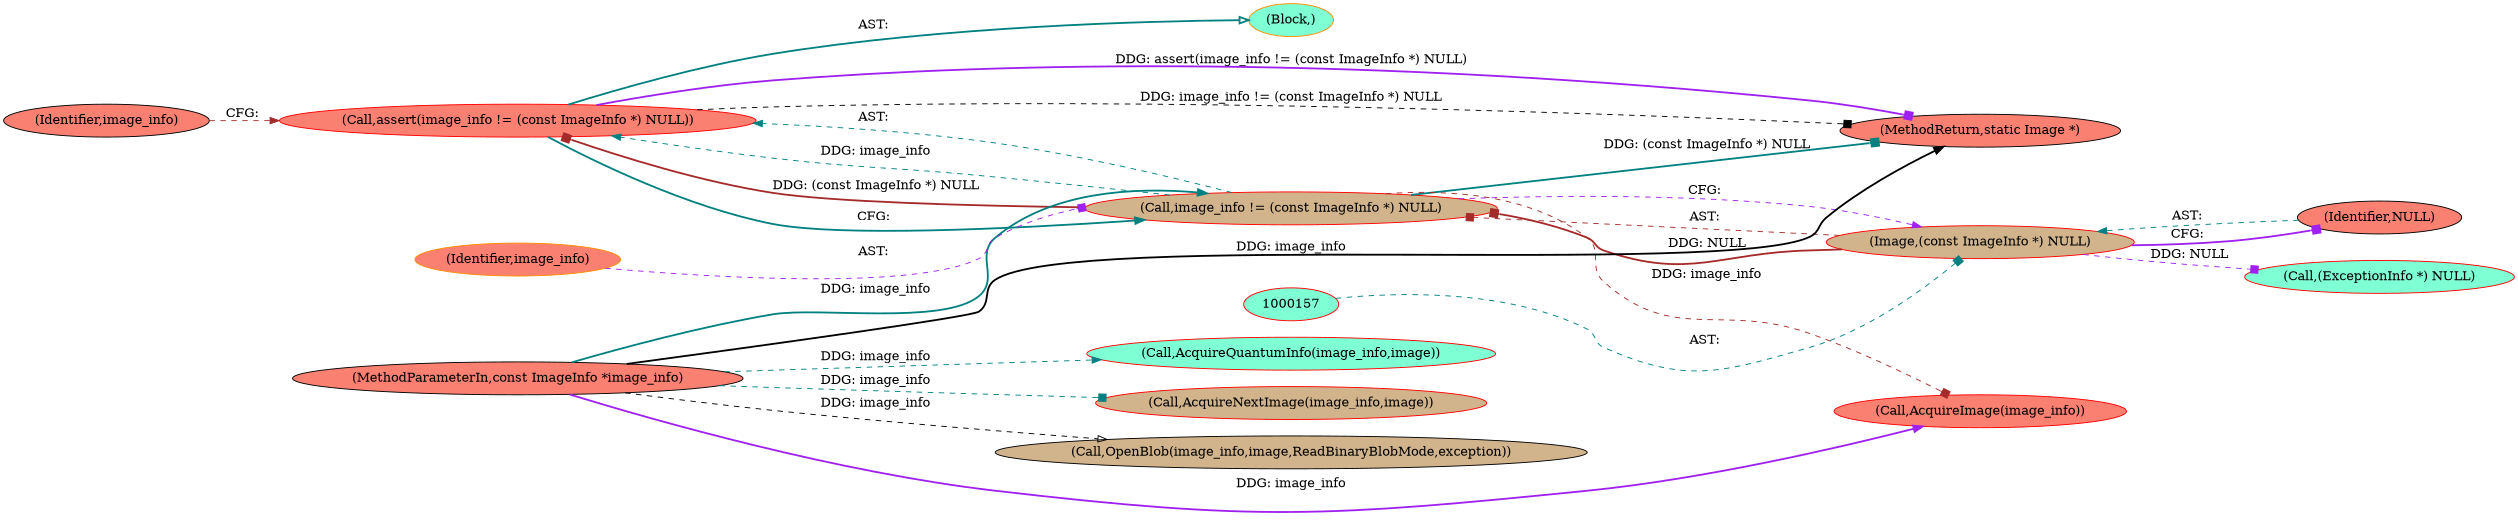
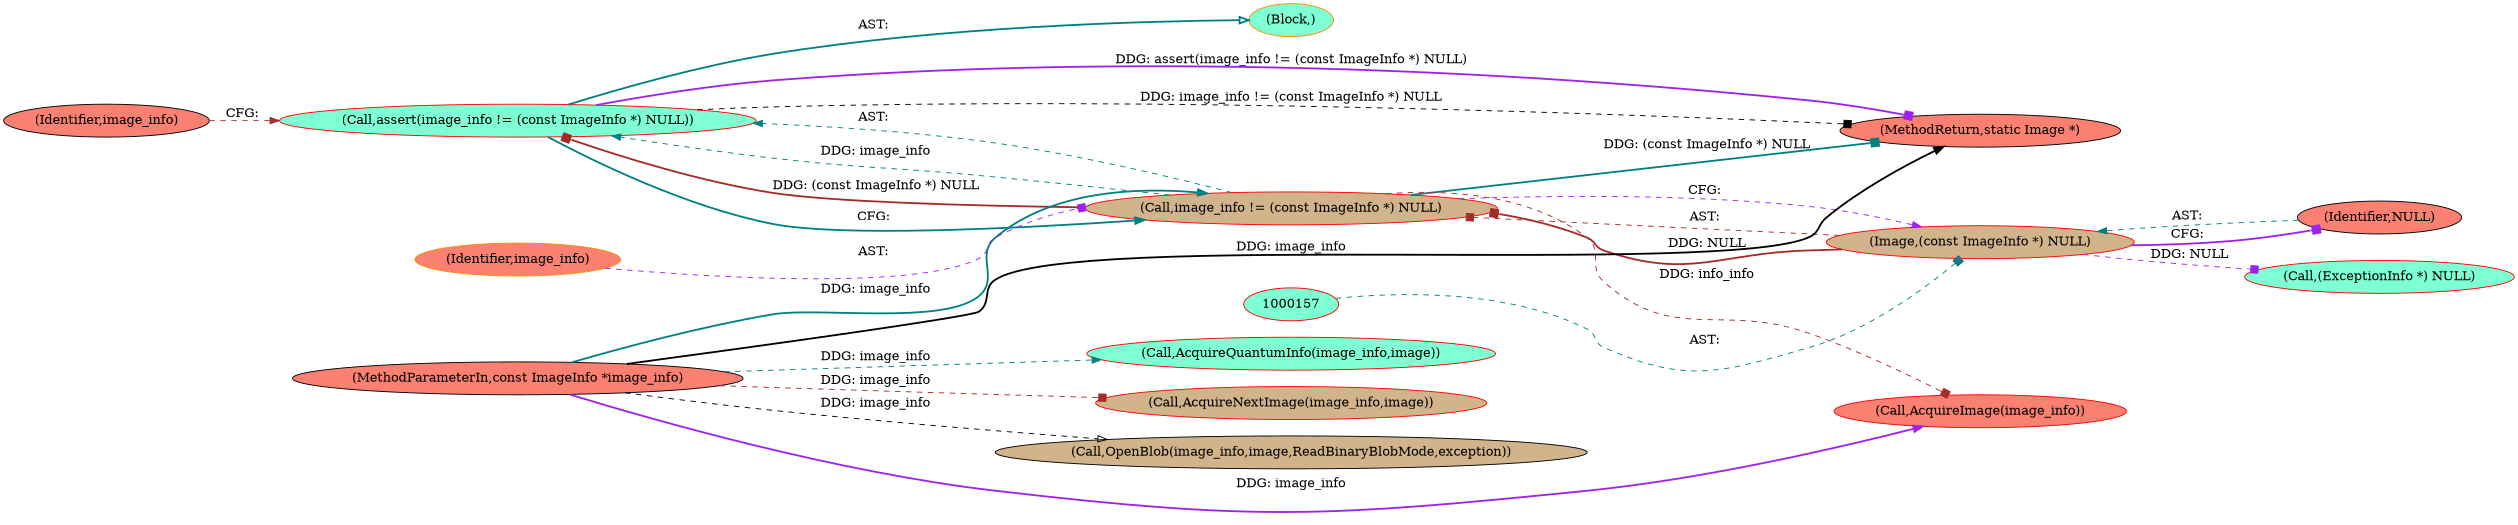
(518, 121) -> (518, 121)
(1707, 275) -> (1707, 275)
(908, 392) -> (908, 392)
